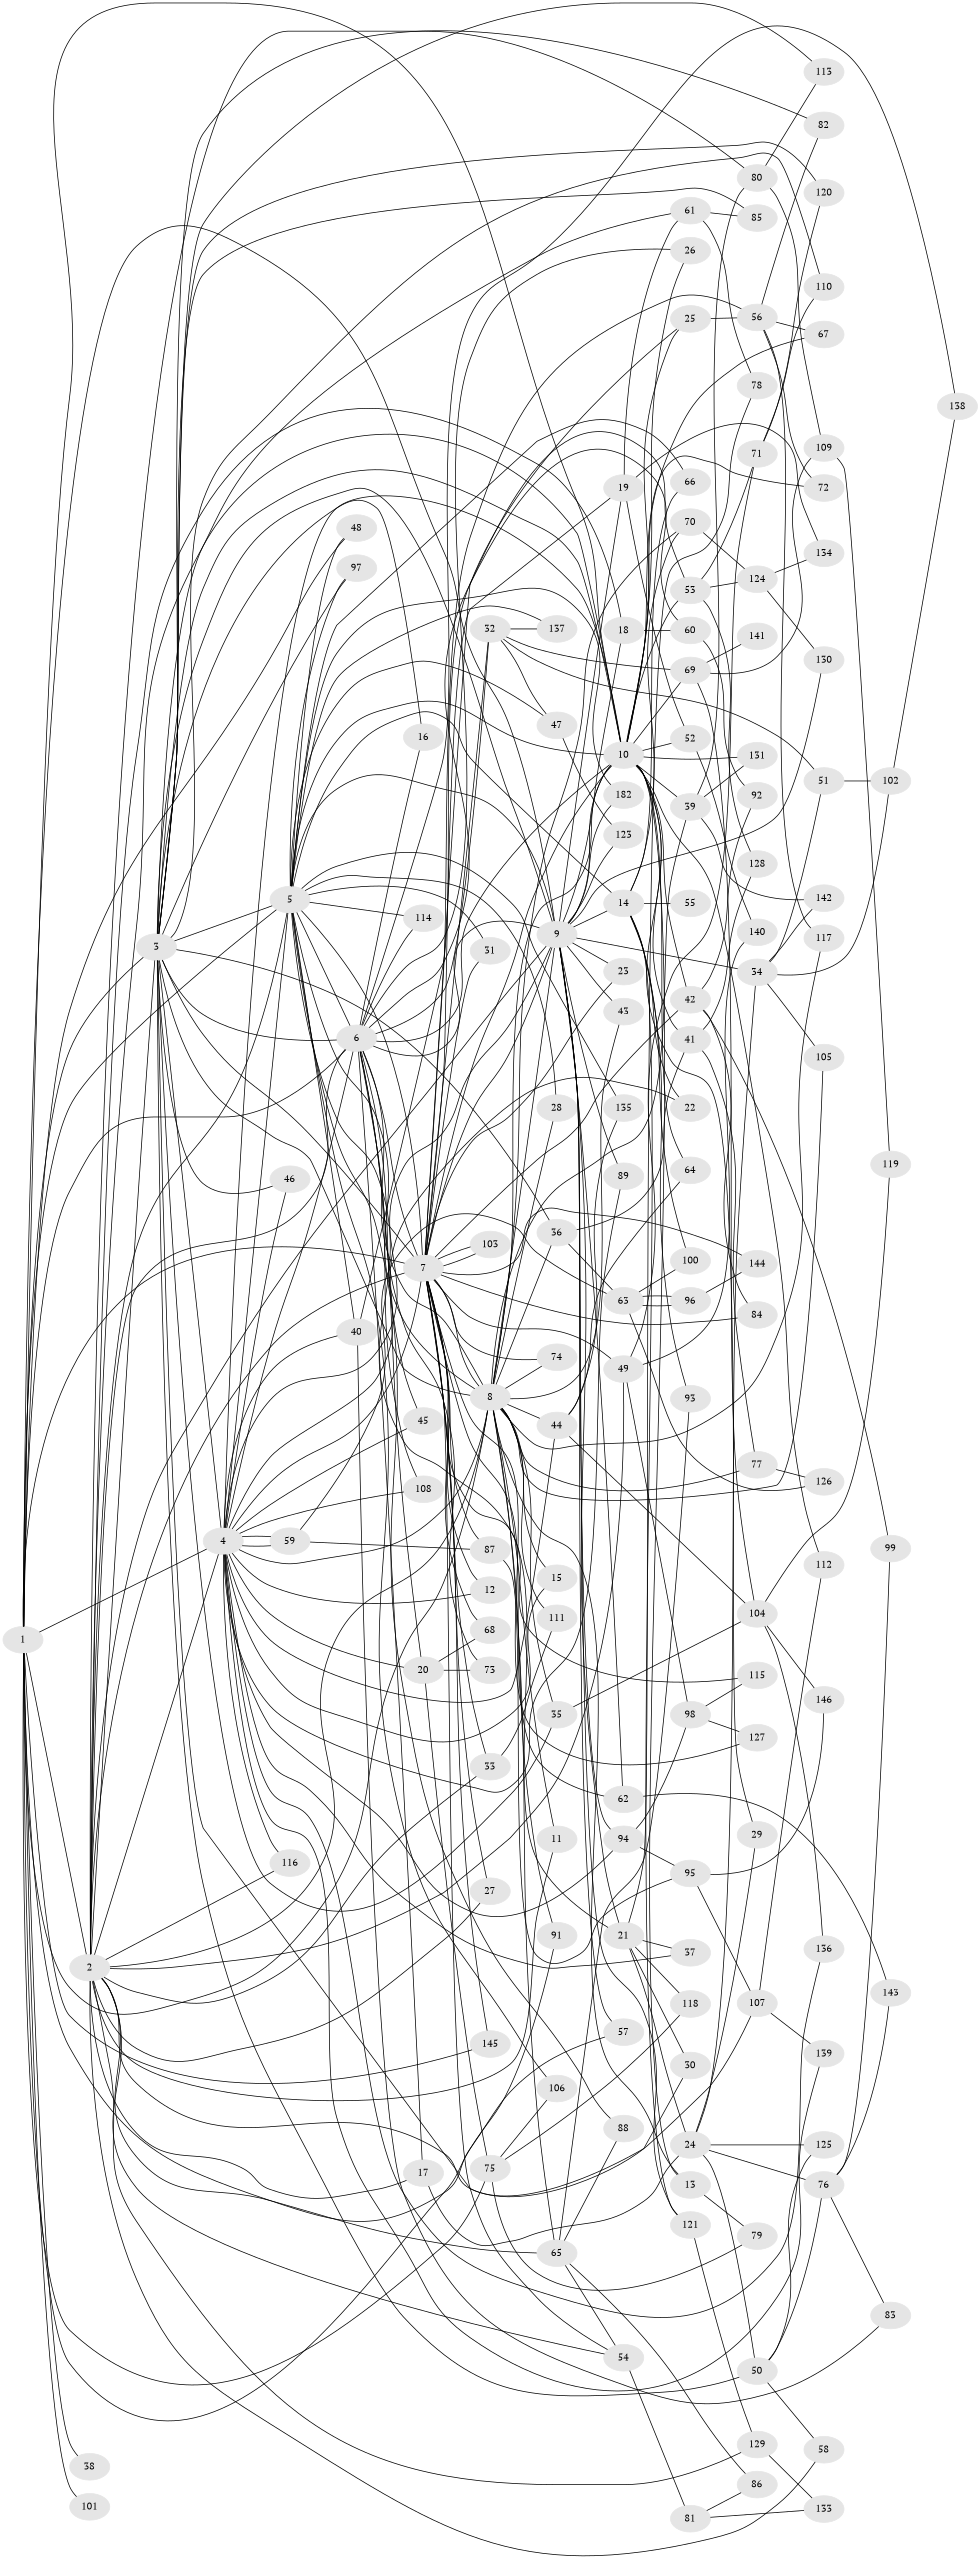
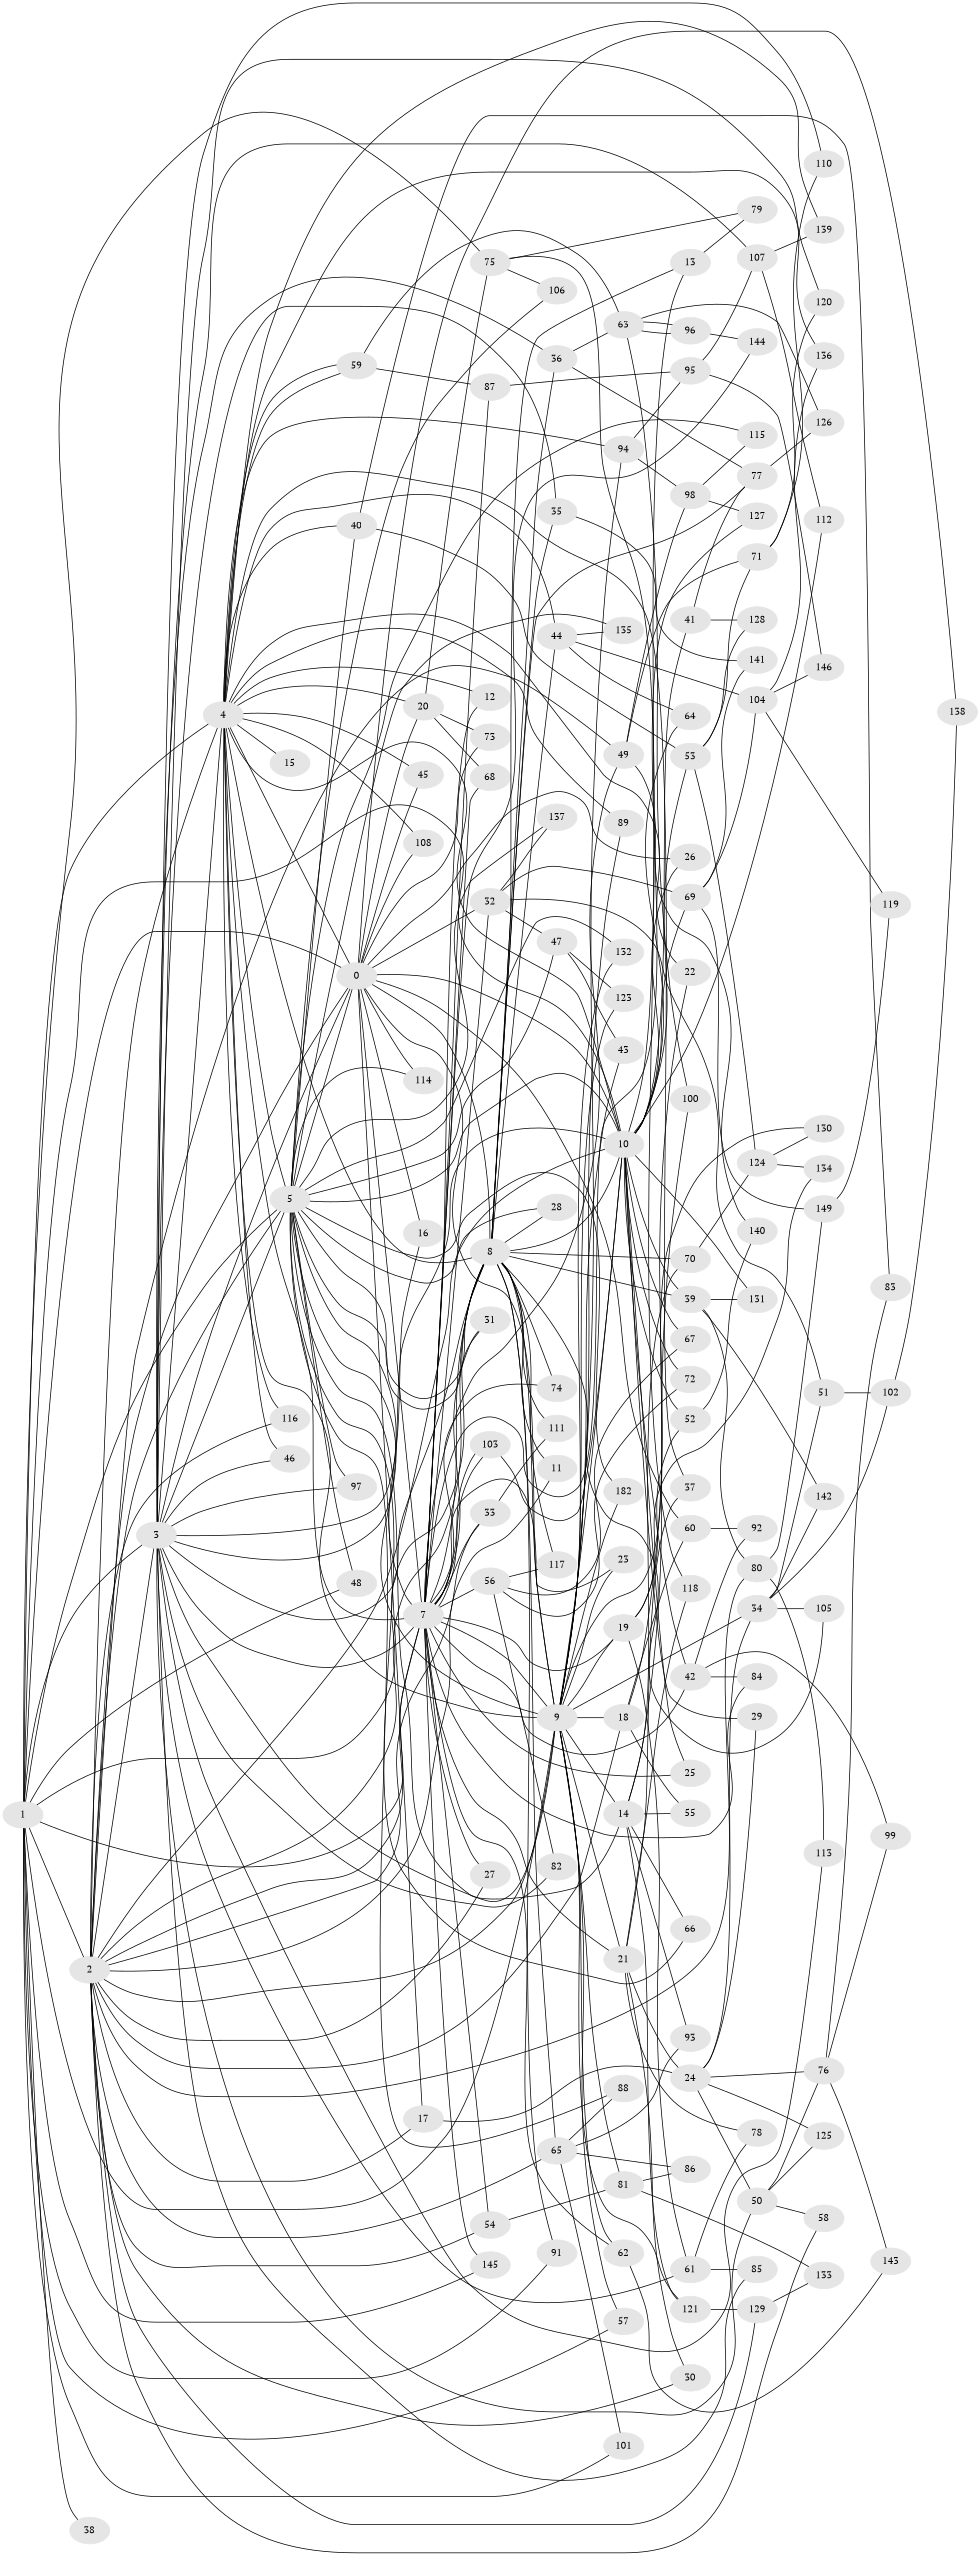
(724, 318) -> none
(824, 448) -> (824, 1209)
none -> (624, 952)
(503, 989) -> (598, 1392)
(653, 1007) -> (660, 1237)
(357, 1038) -> (357, 976)
(642, 1198) -> (649, 413)
(602, 1238) -> (586, 982)
(524, 1488) -> none
(657, 1664) -> (646, 561)
none -> (661, 1780)
none -> (589, 1985)
(587, 2299) -> (590, 2291)
